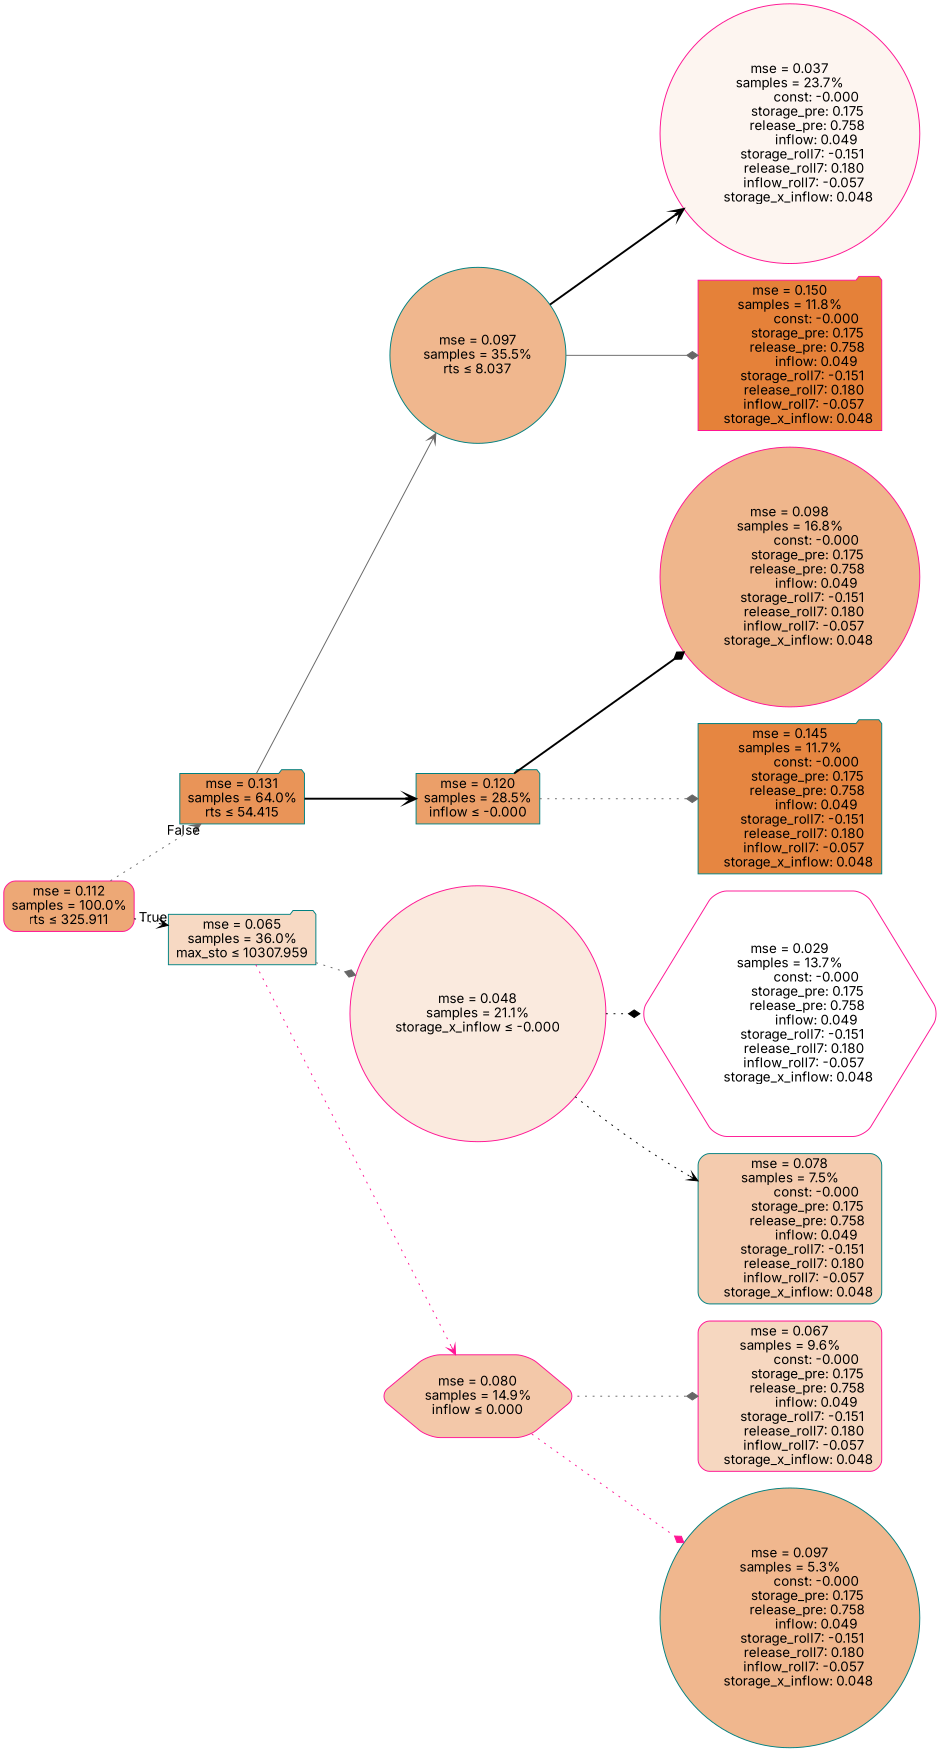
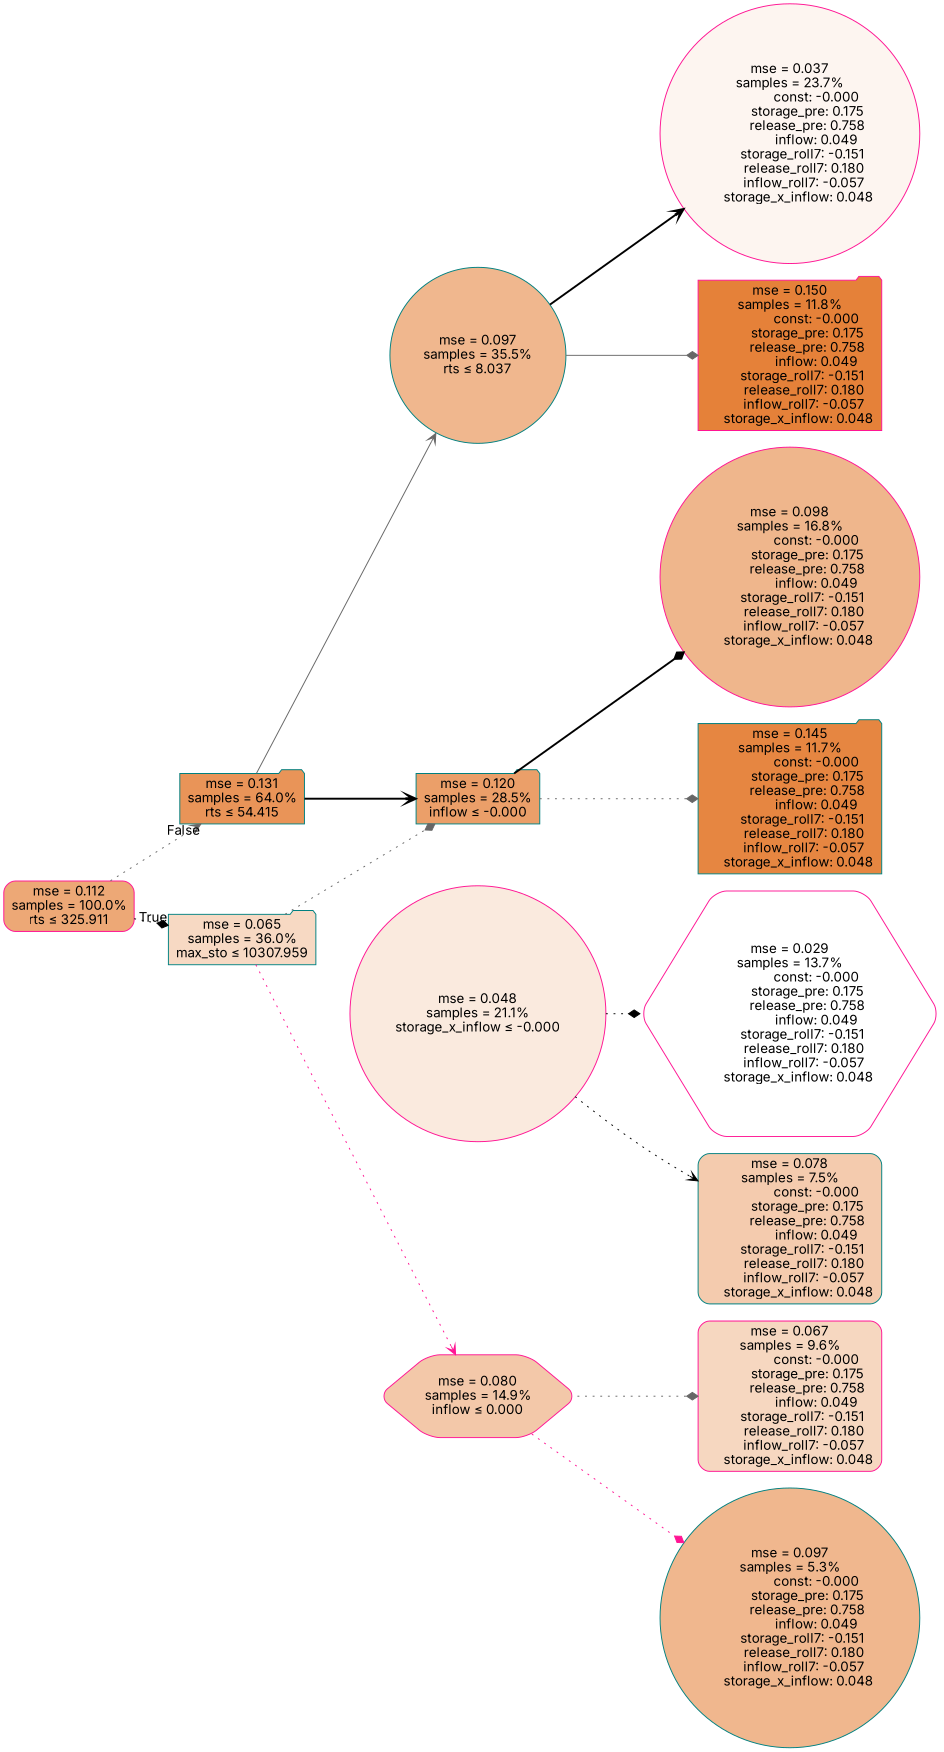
(145, 921) -> (145, 921)
(330, 967) -> (355, 872)
